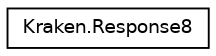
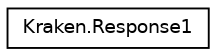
(108, 28) -> (108, 28)
